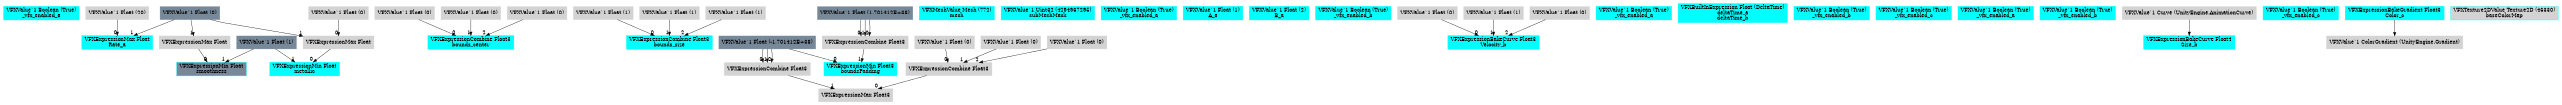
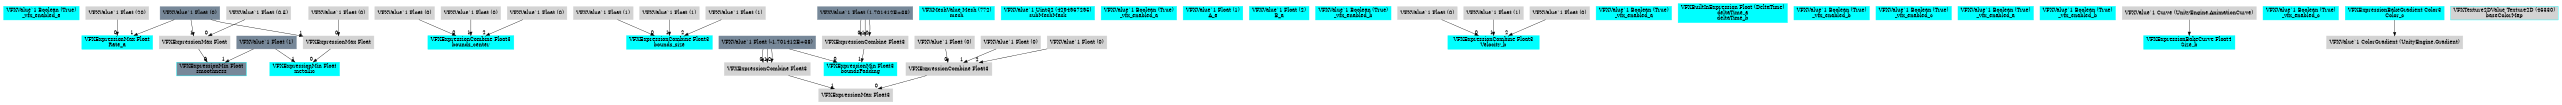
none -> (259, 13)
(2395, 13) -> (2395, 13)
(1494, 42) -> (1494, 42)
